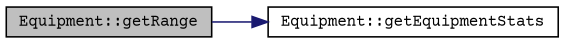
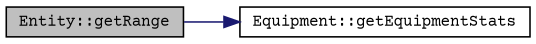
(109, 22) -> (95, 22)
